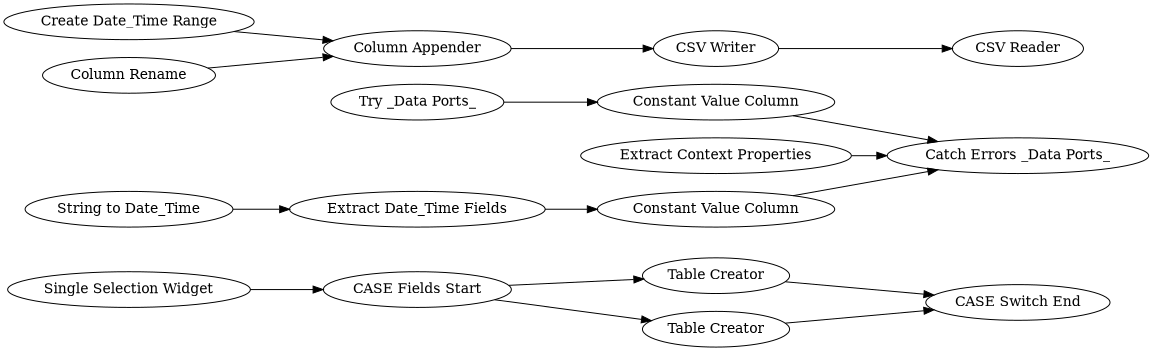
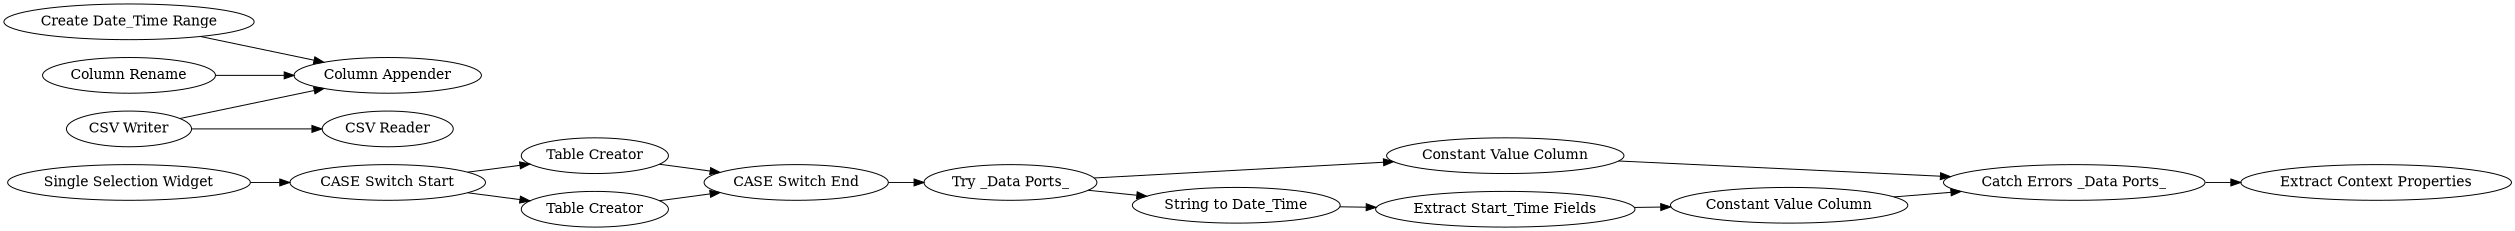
(577, 49) -> (247, 104)
(864, 156) -> (2218, 182)
none -> (901, 182)
none -> (1112, 193)
(417, 209) -> (1505, 209)
(417, 290) -> (388, 182)
